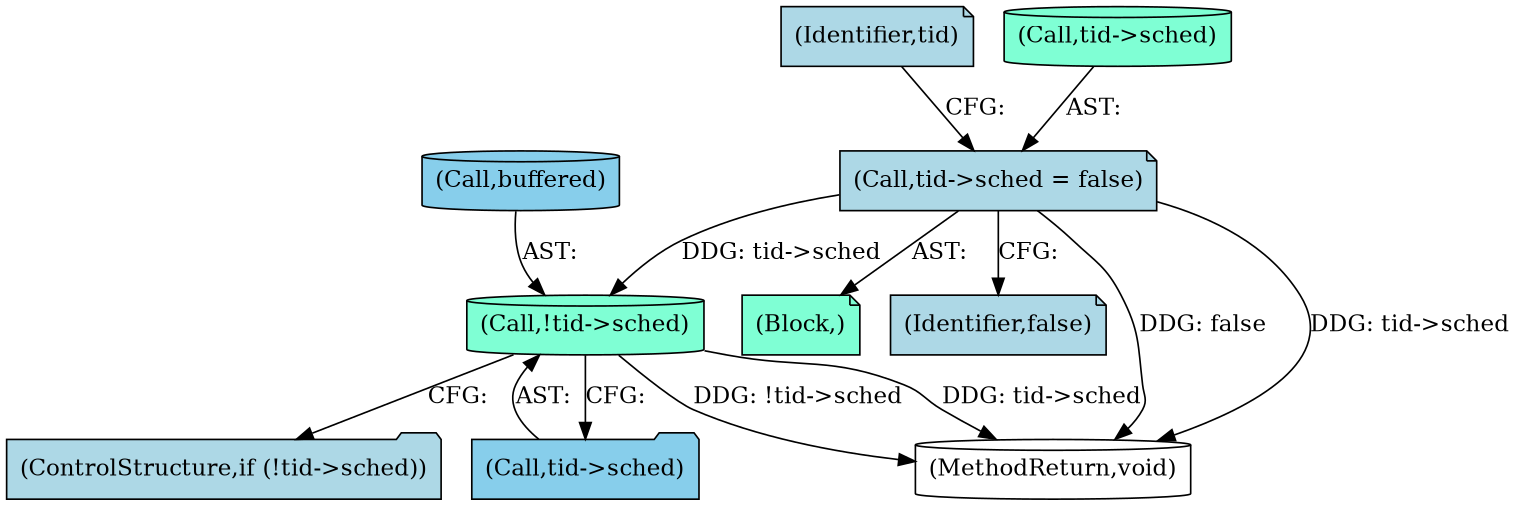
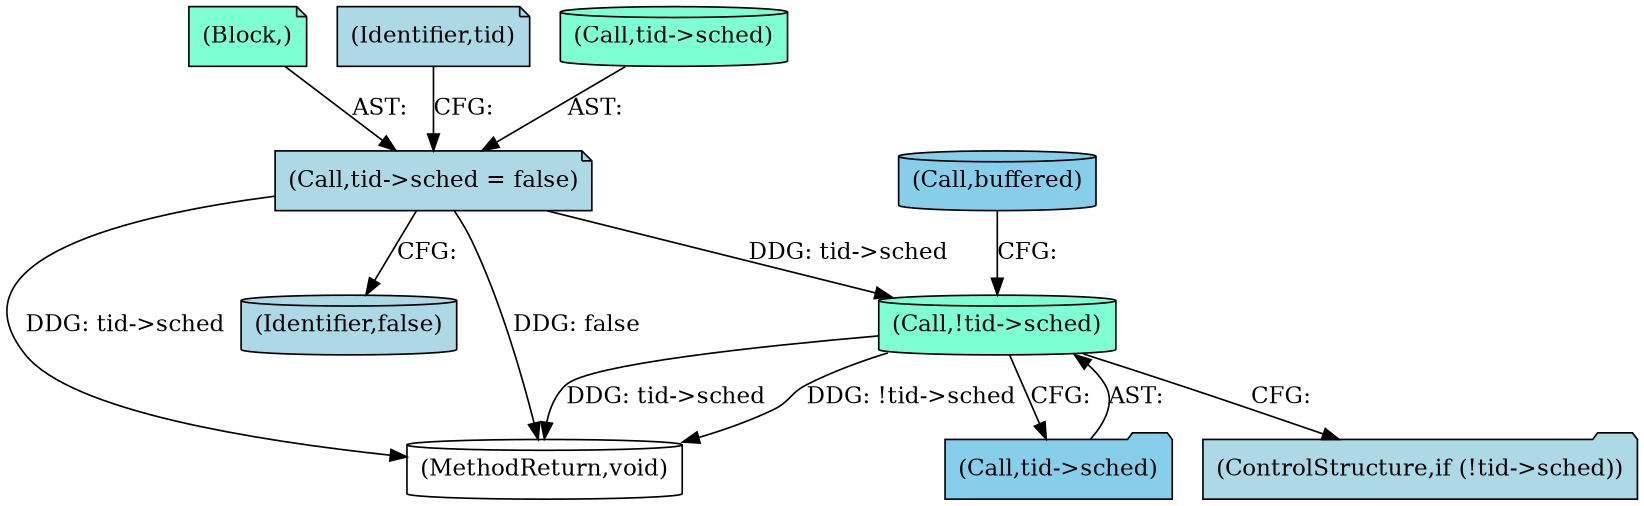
(907, 248) -> (334, 104)
(554, 253) -> (1031, 253)
(998, 325) -> (349, 325)
